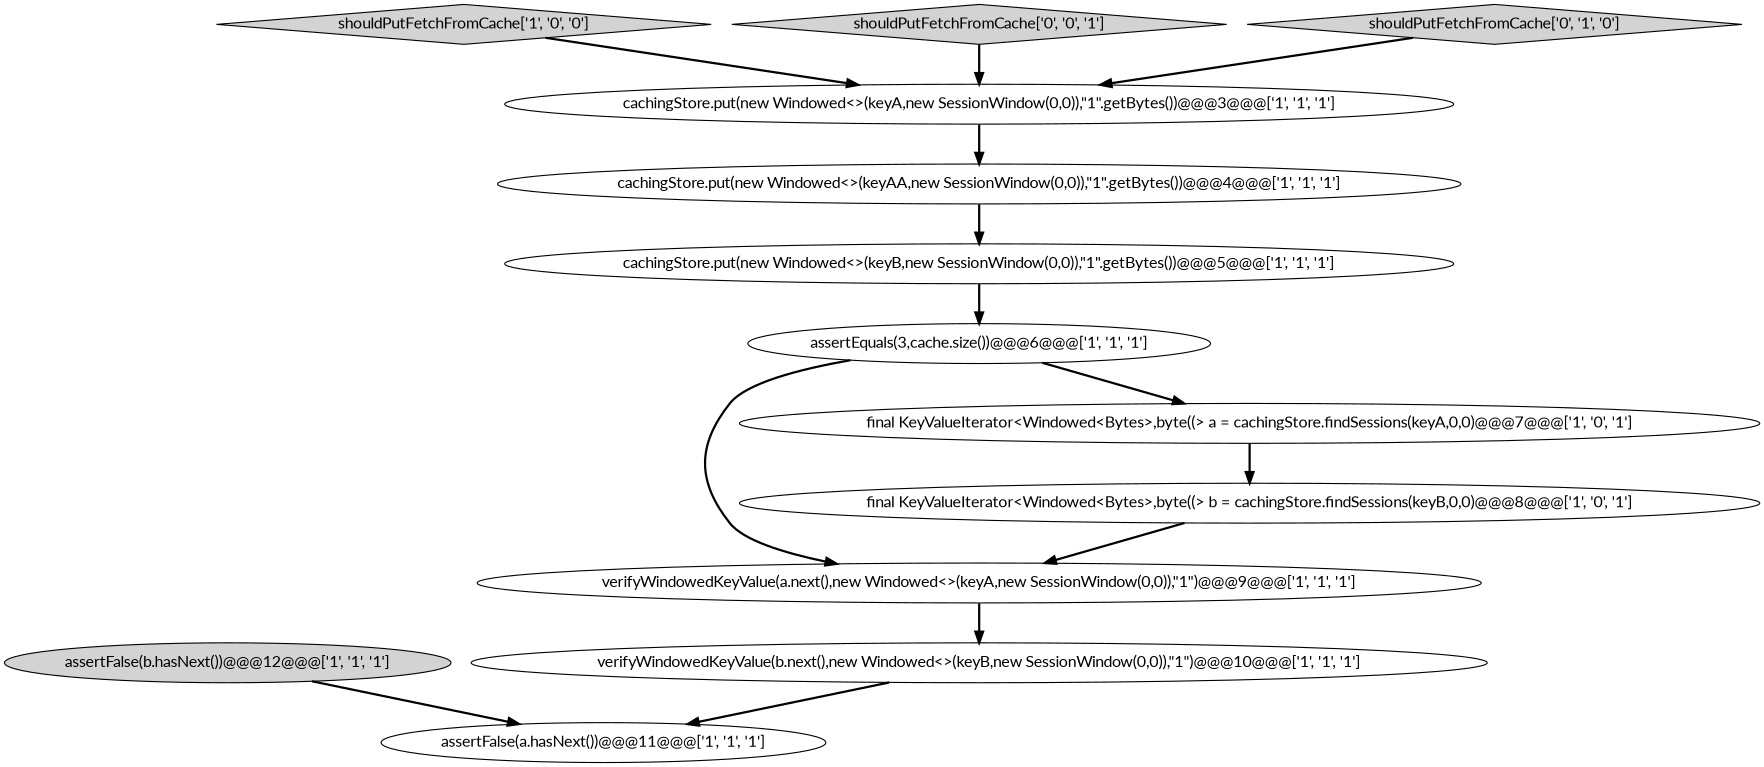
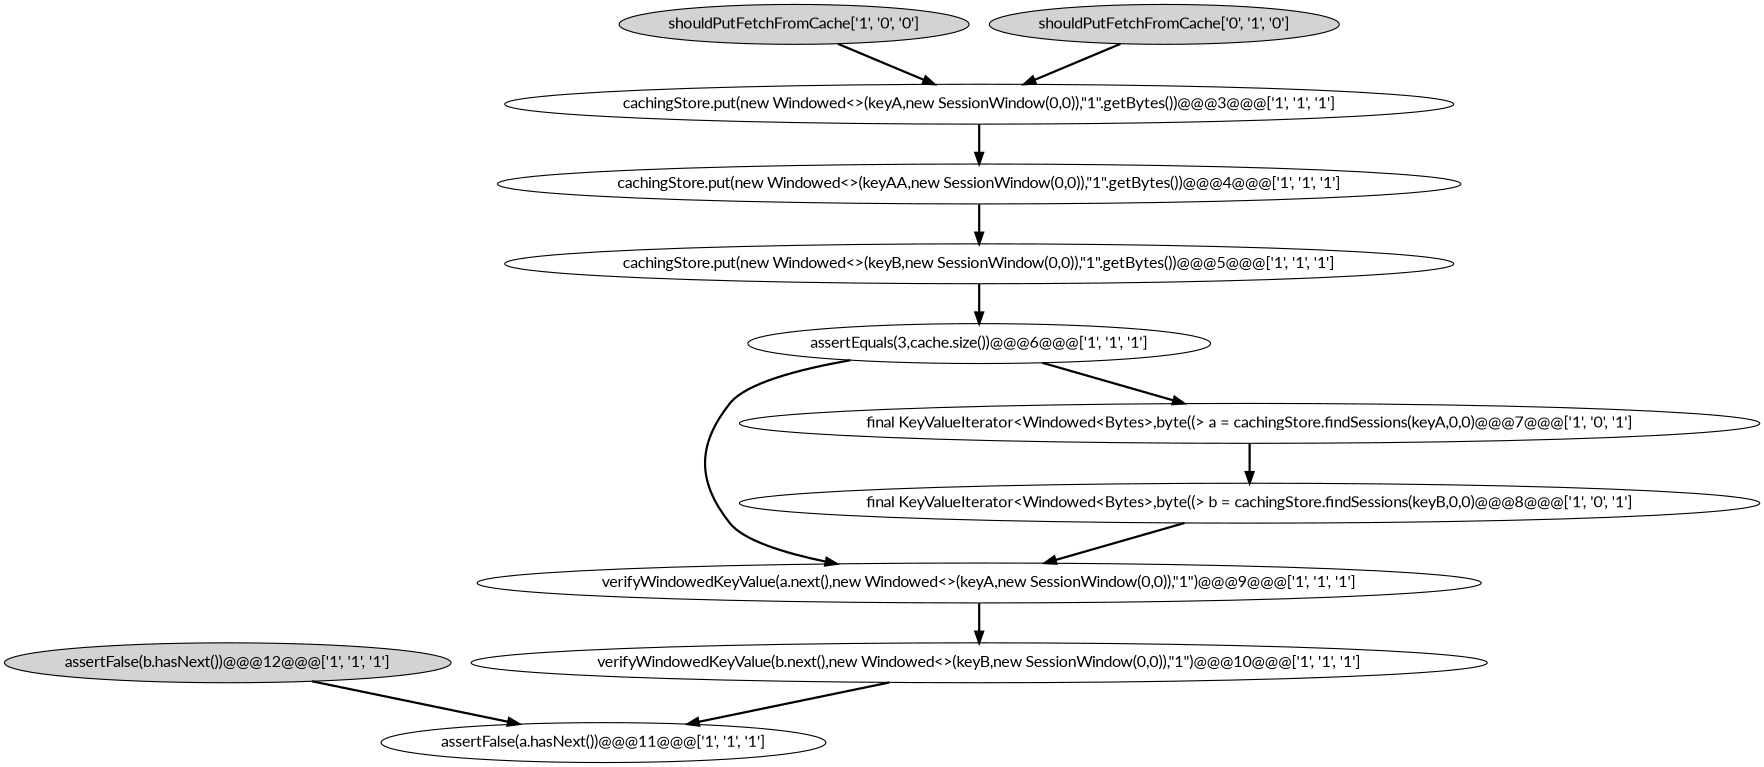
(464, 24) -> (794, 24)
(979, 24) -> none
(1495, 24) -> (1164, 24)
